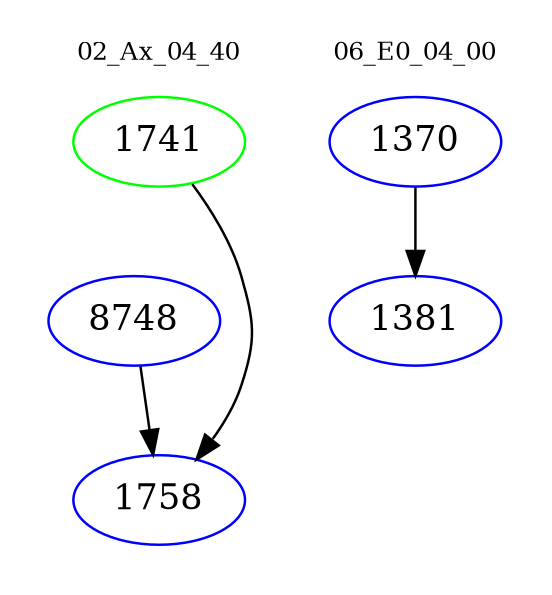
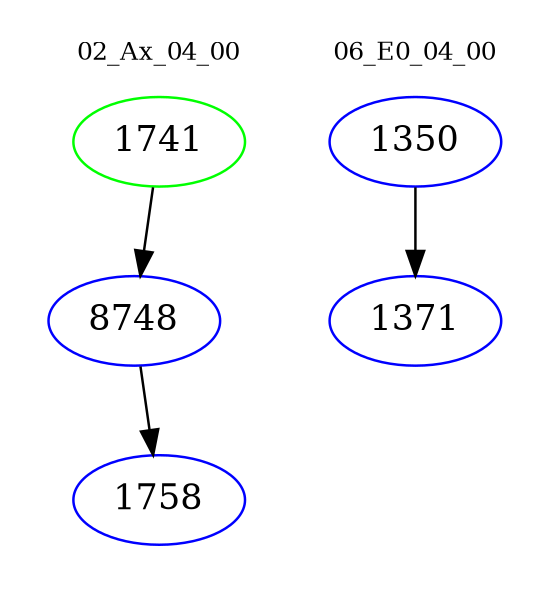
(159, 53) -> (159, 53)
(415, 142) -> (415, 142)
(249, 309) -> (149, 219)
(415, 321) -> (415, 321)
